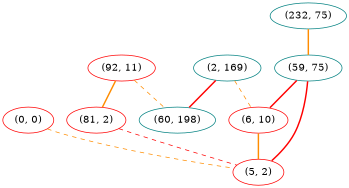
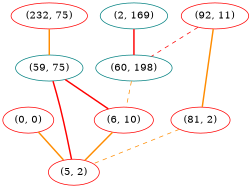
(308, 16) -> (49, 16)
(149, 94) -> (175, 42)
(243, 94) -> (129, 94)
(178, 147) -> (136, 147)
(140, 152) -> (51, 146)
